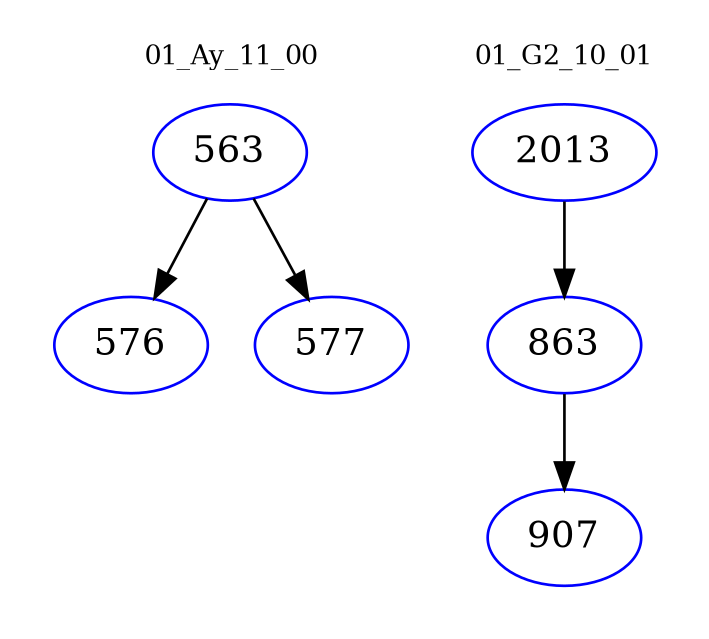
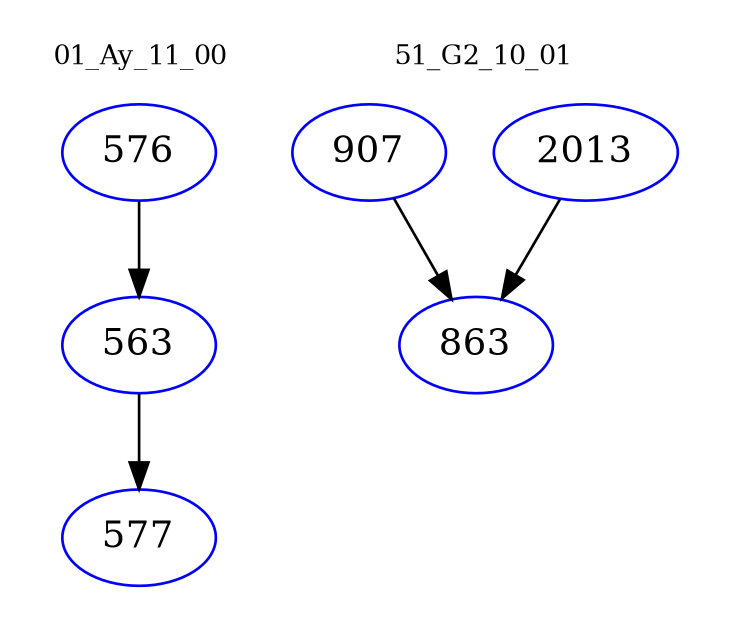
(564, 58) -> (484, 58)
(187, 236) -> (139, 236)
(564, 428) -> (416, 237)
